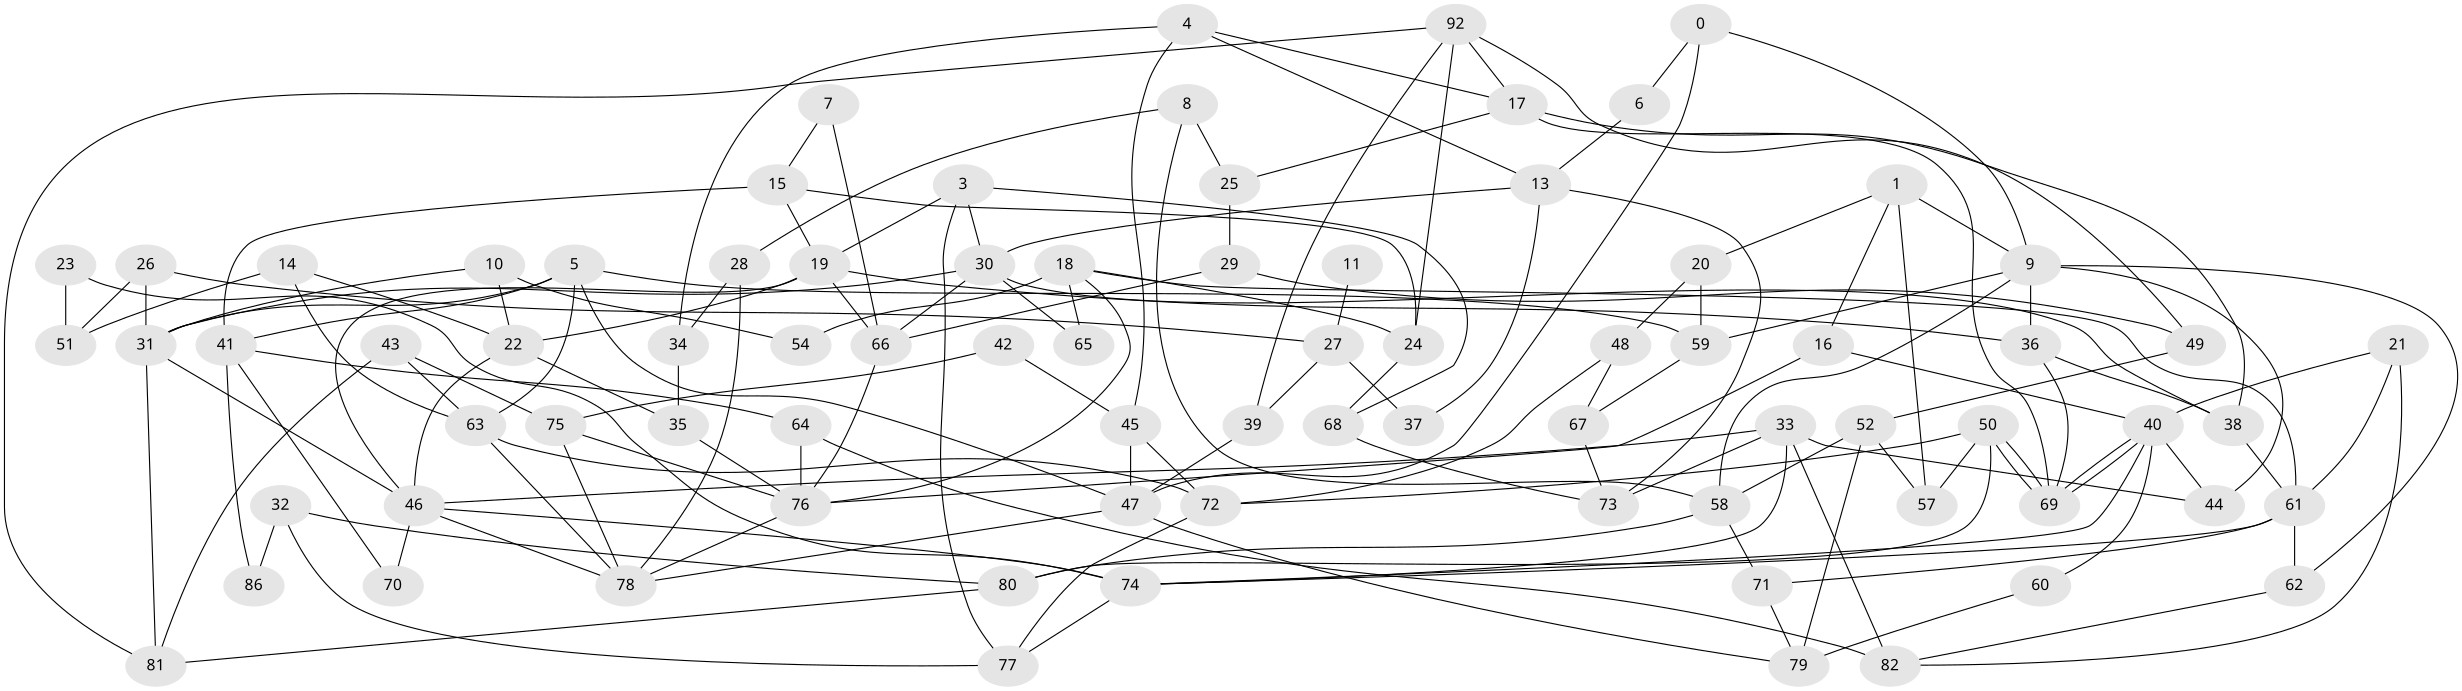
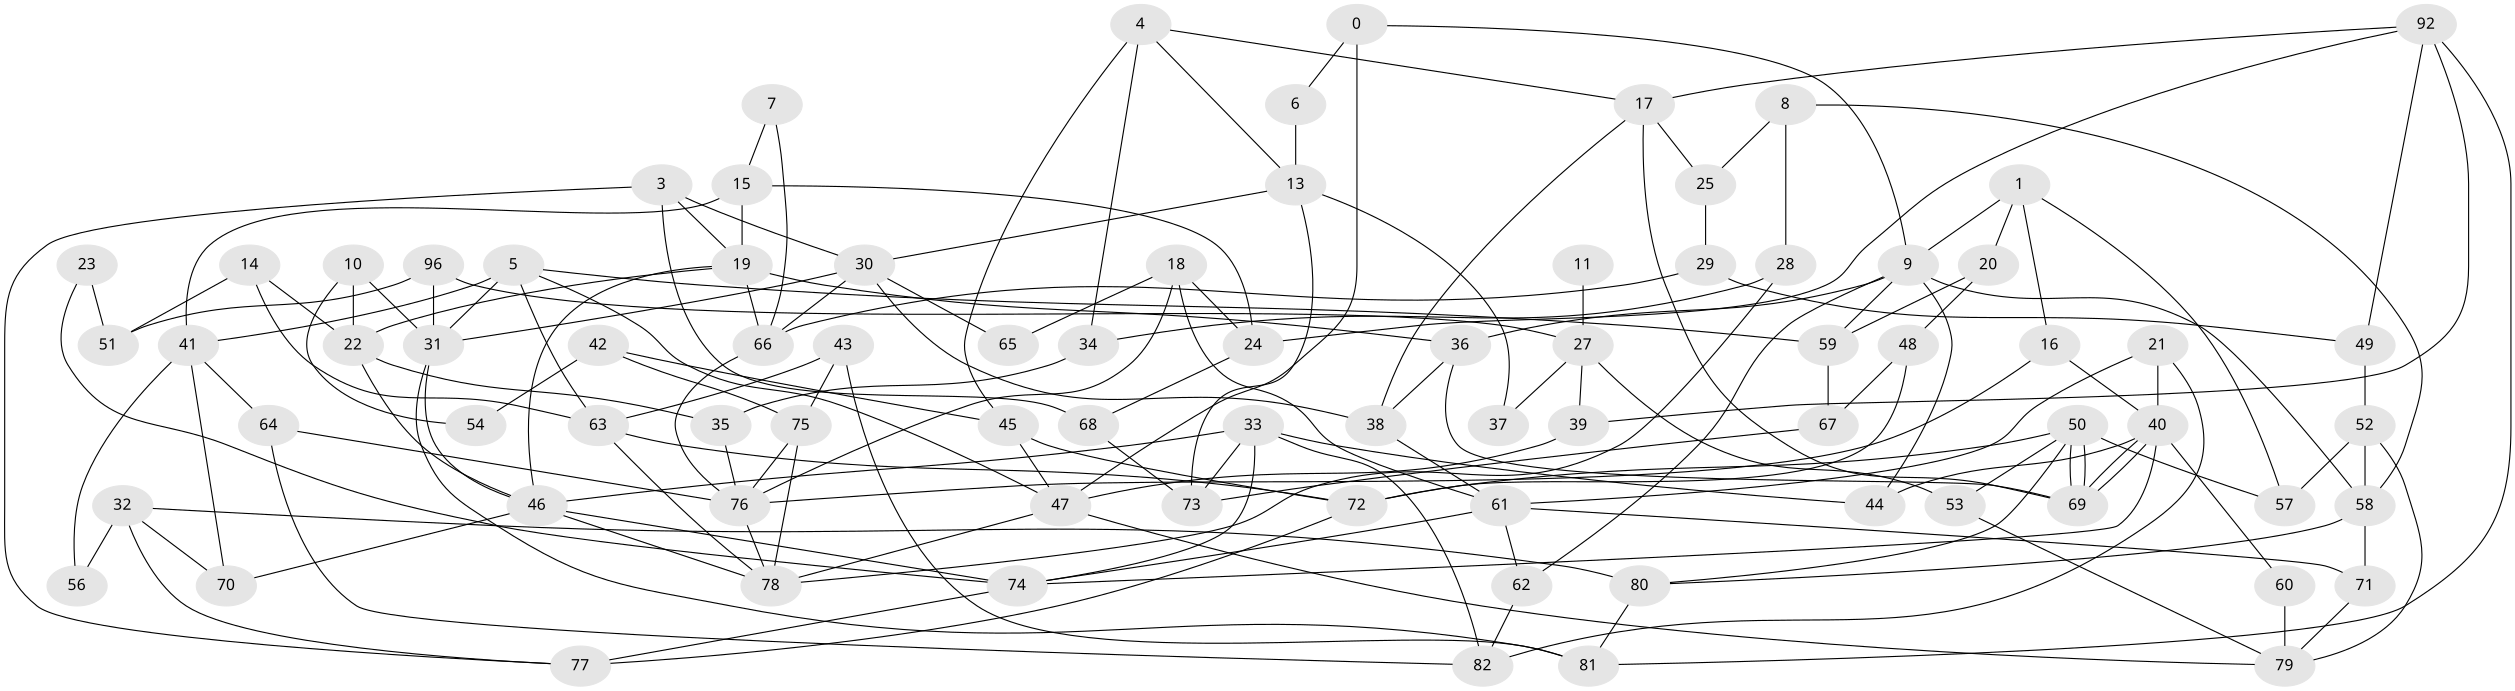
(146, 265) -> (434, 265)
(916, 307) -> (541, 383)
none -> (1955, 506)
none -> (175, 546)
(254, 586) -> (77, 586)
